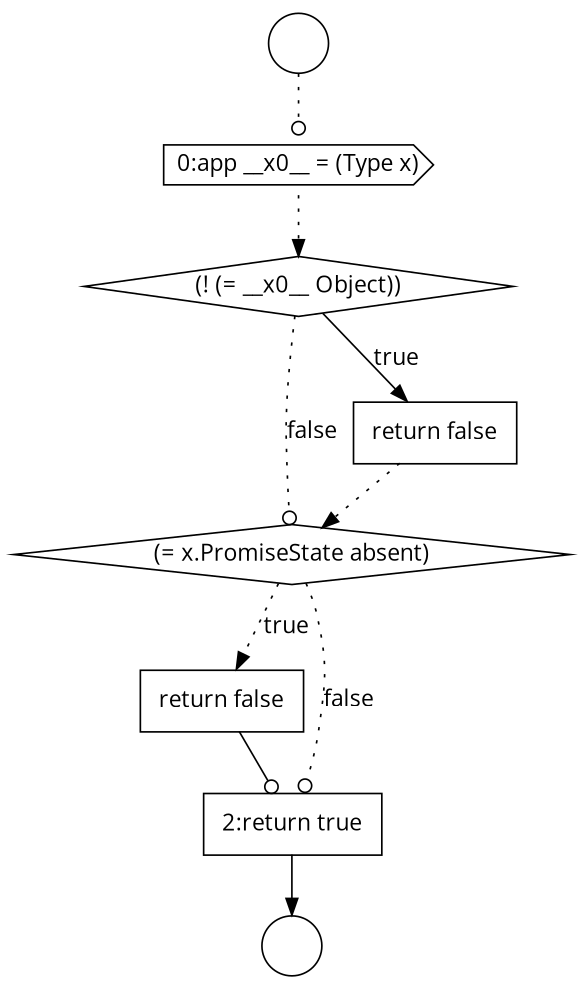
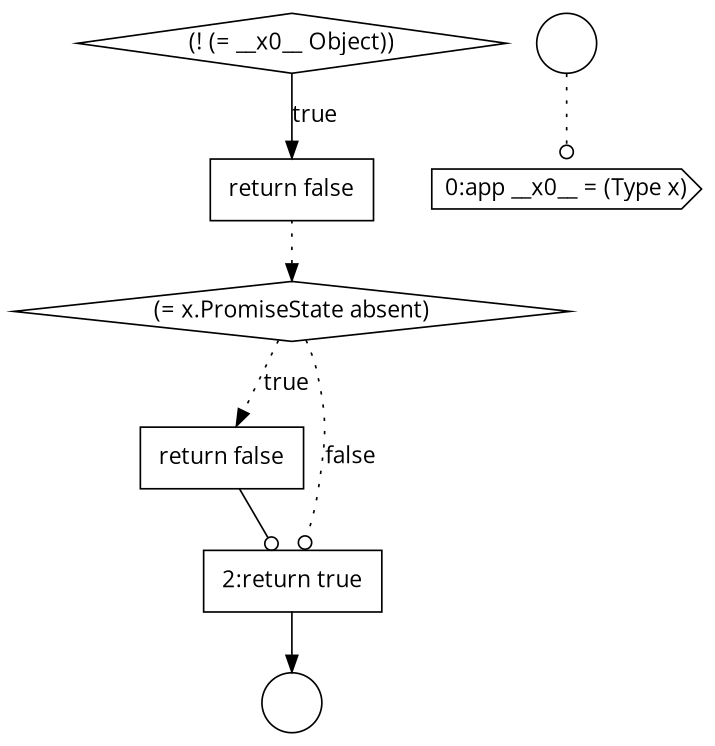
(299, 217) -> none
(286, 413) -> none
